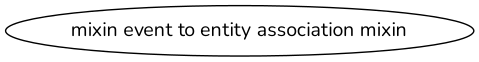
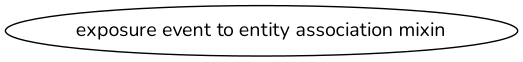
(240, 31) -> (262, 31)
